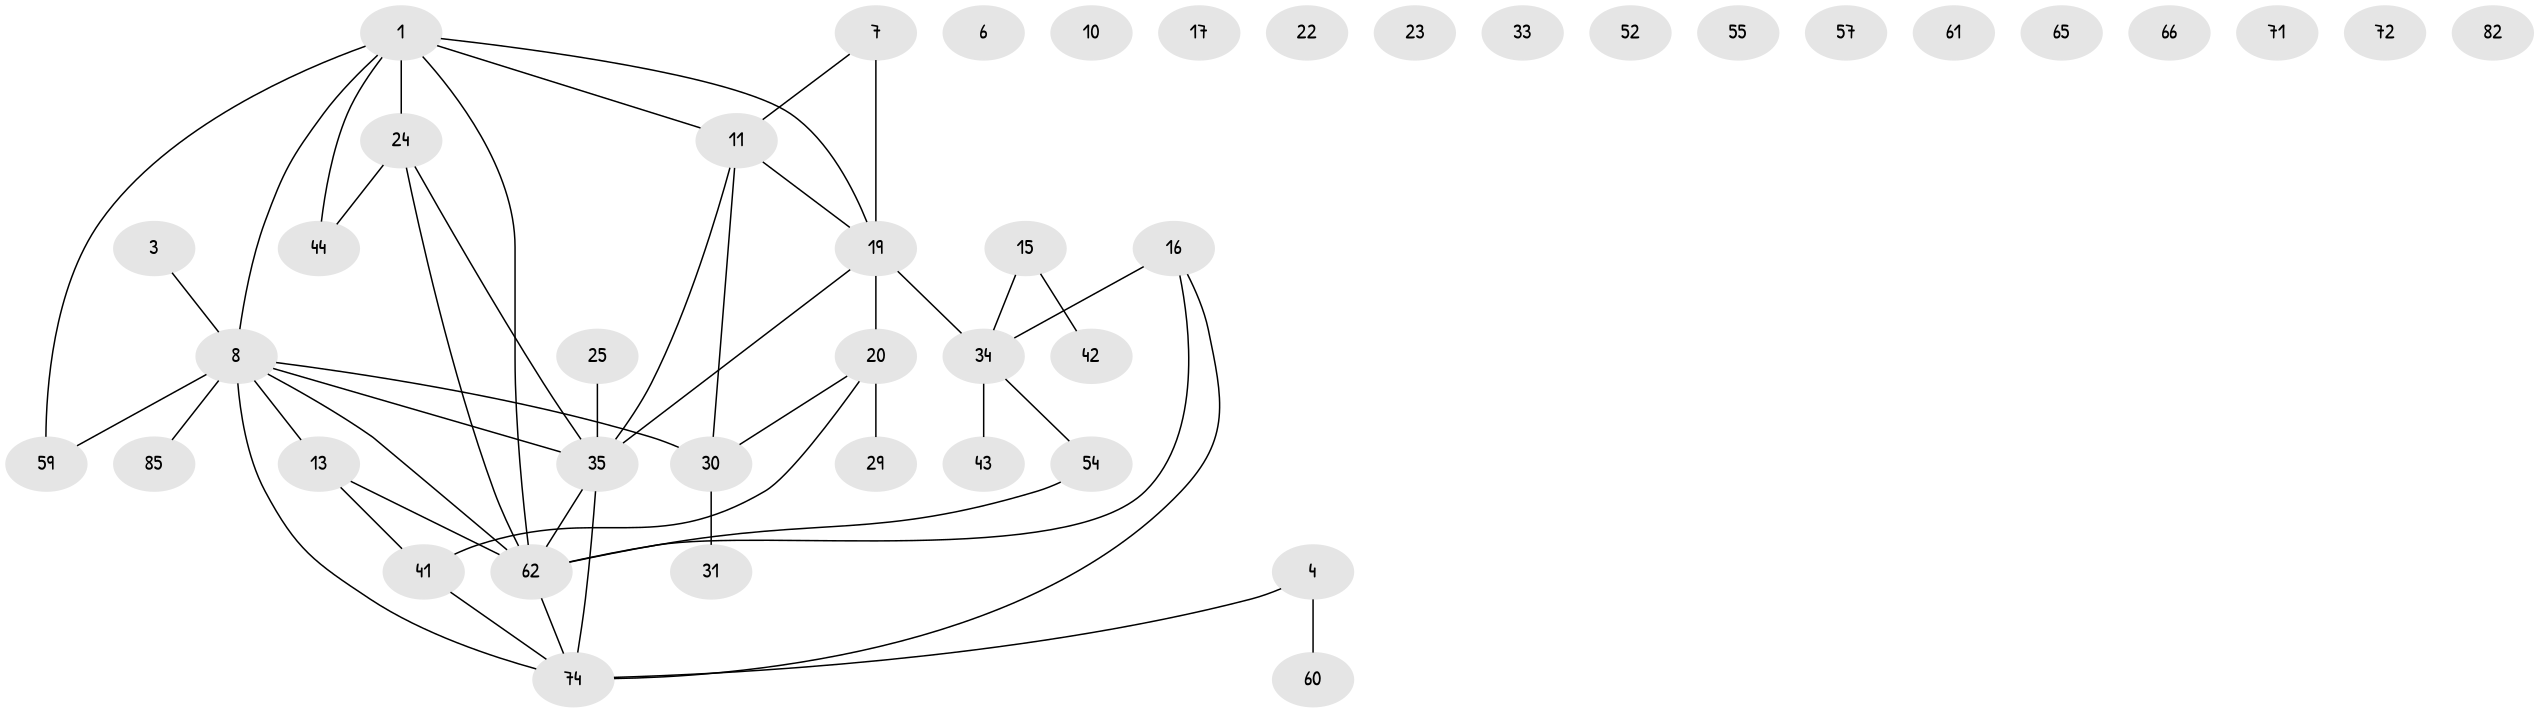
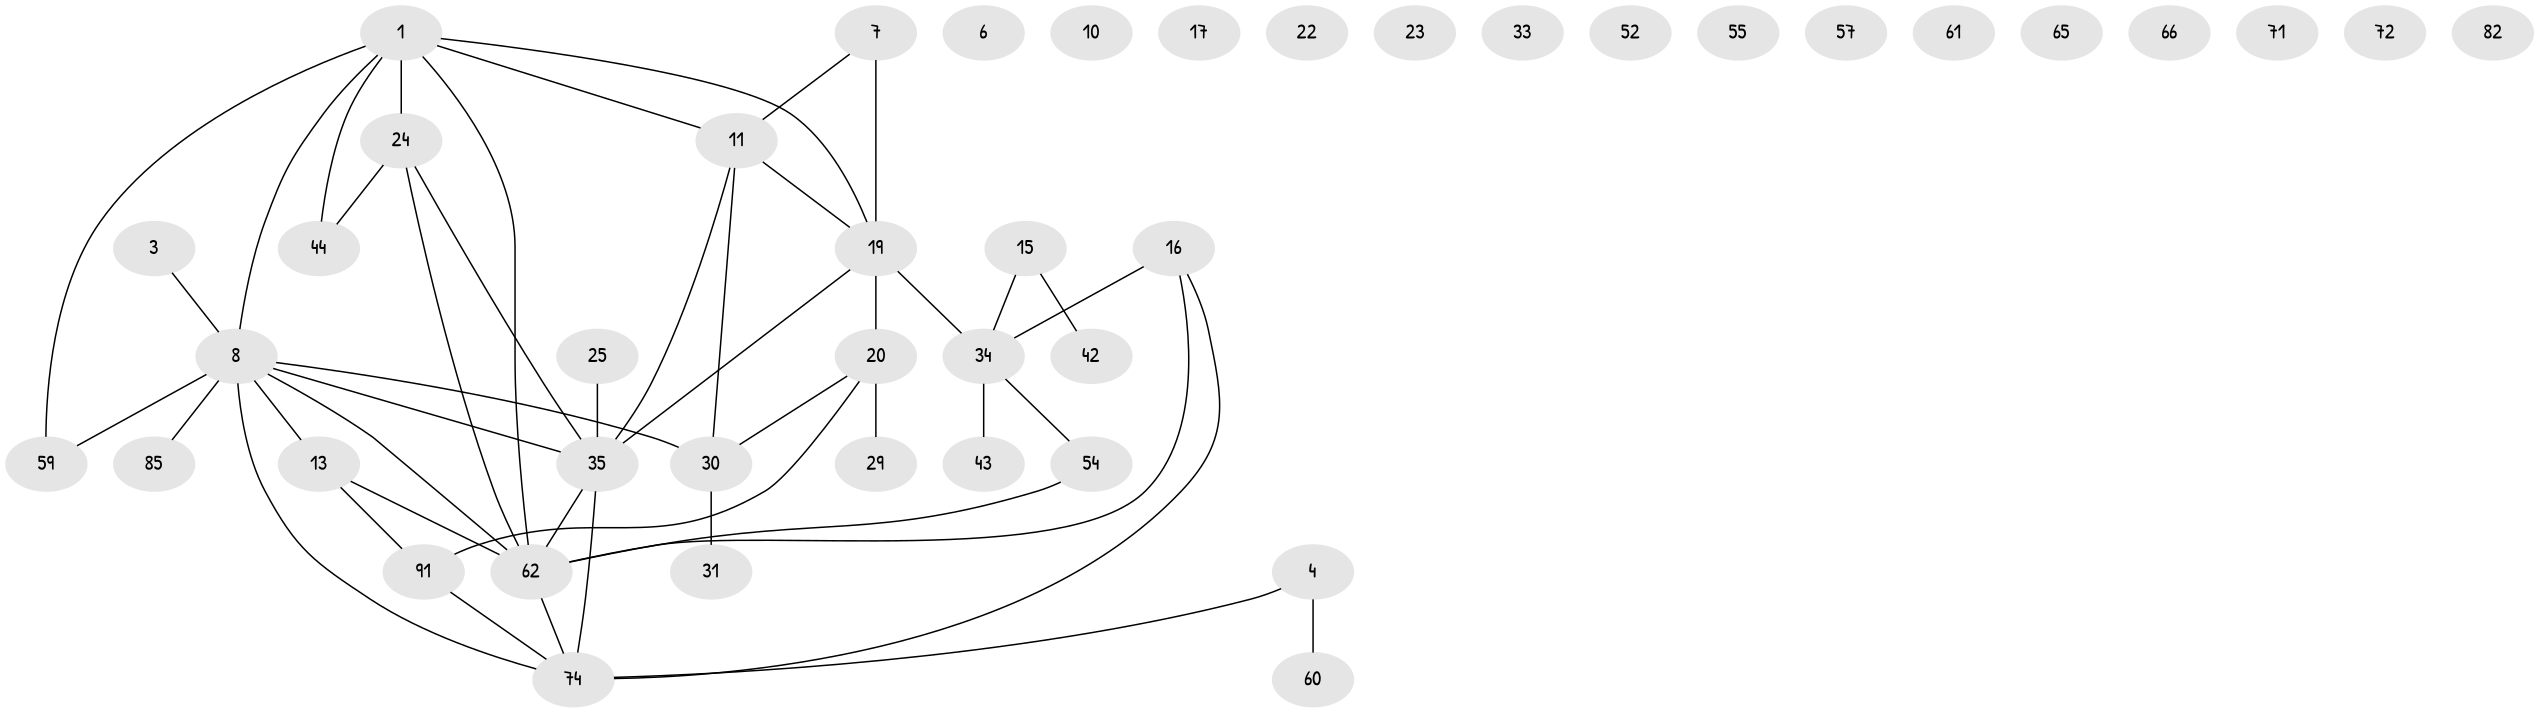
(424, 572) -> (424, 572)
